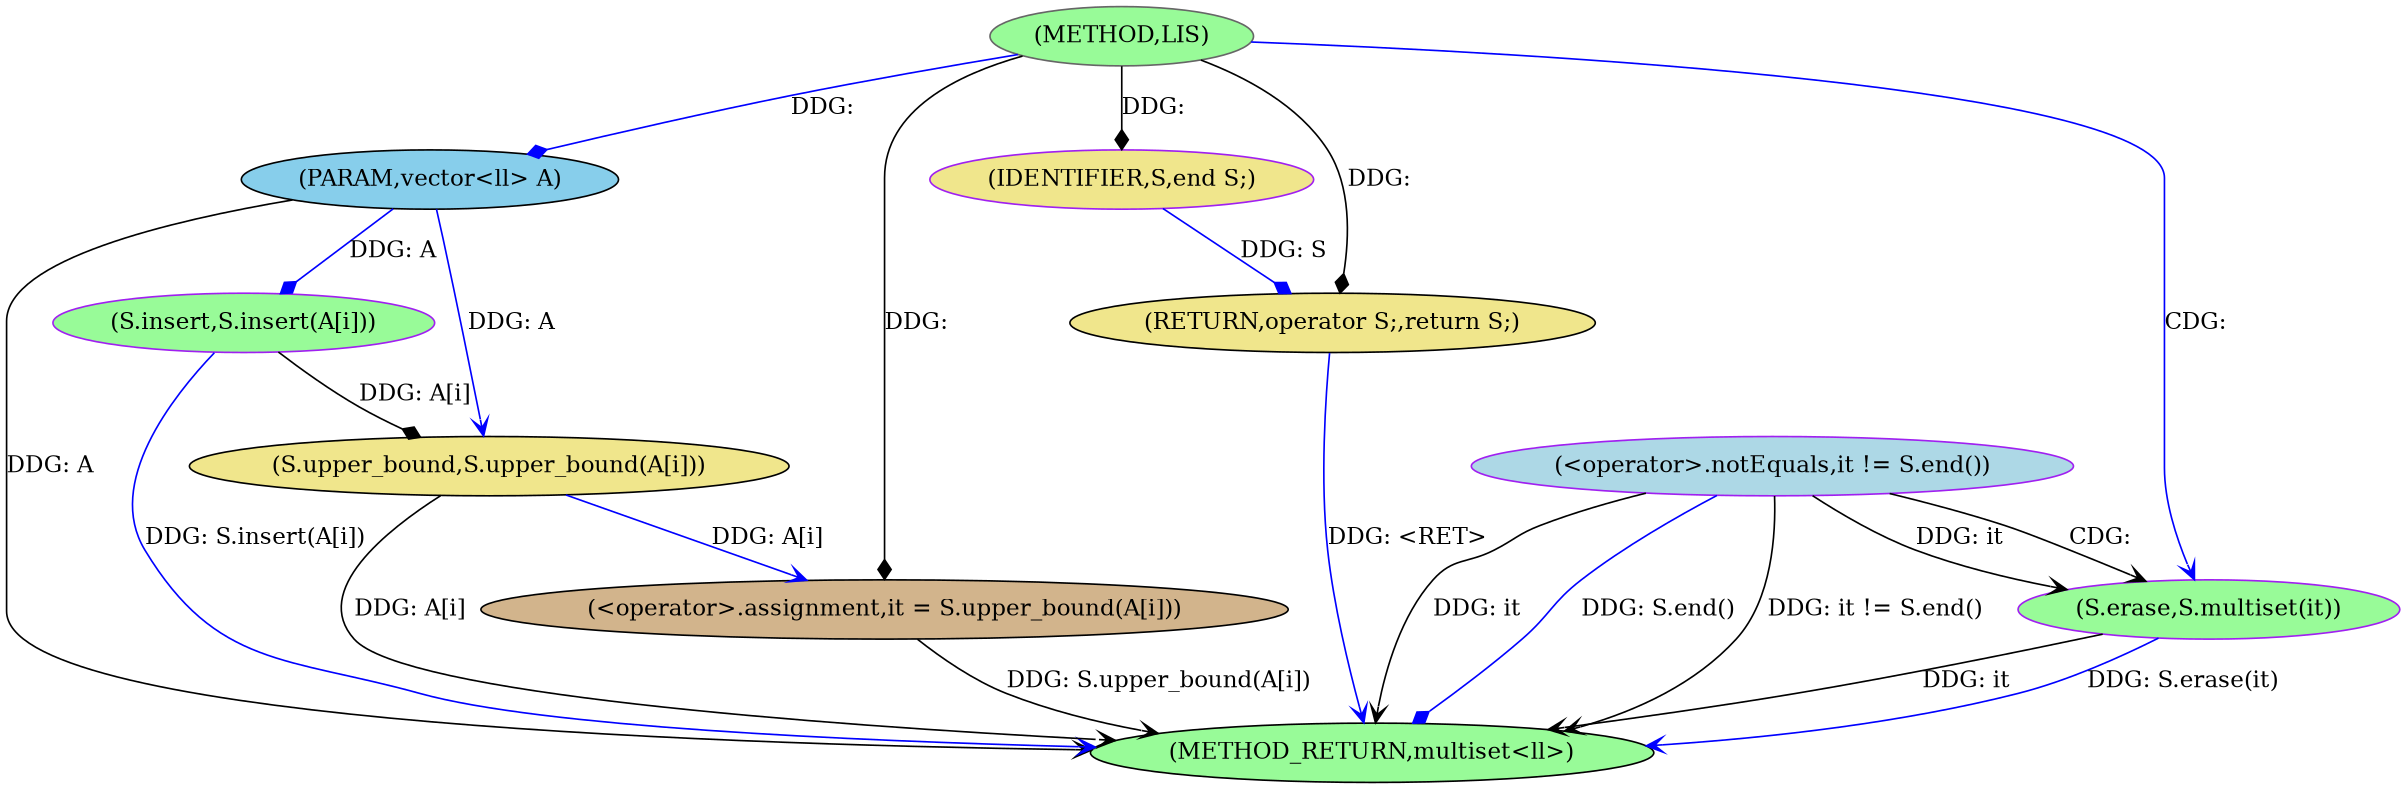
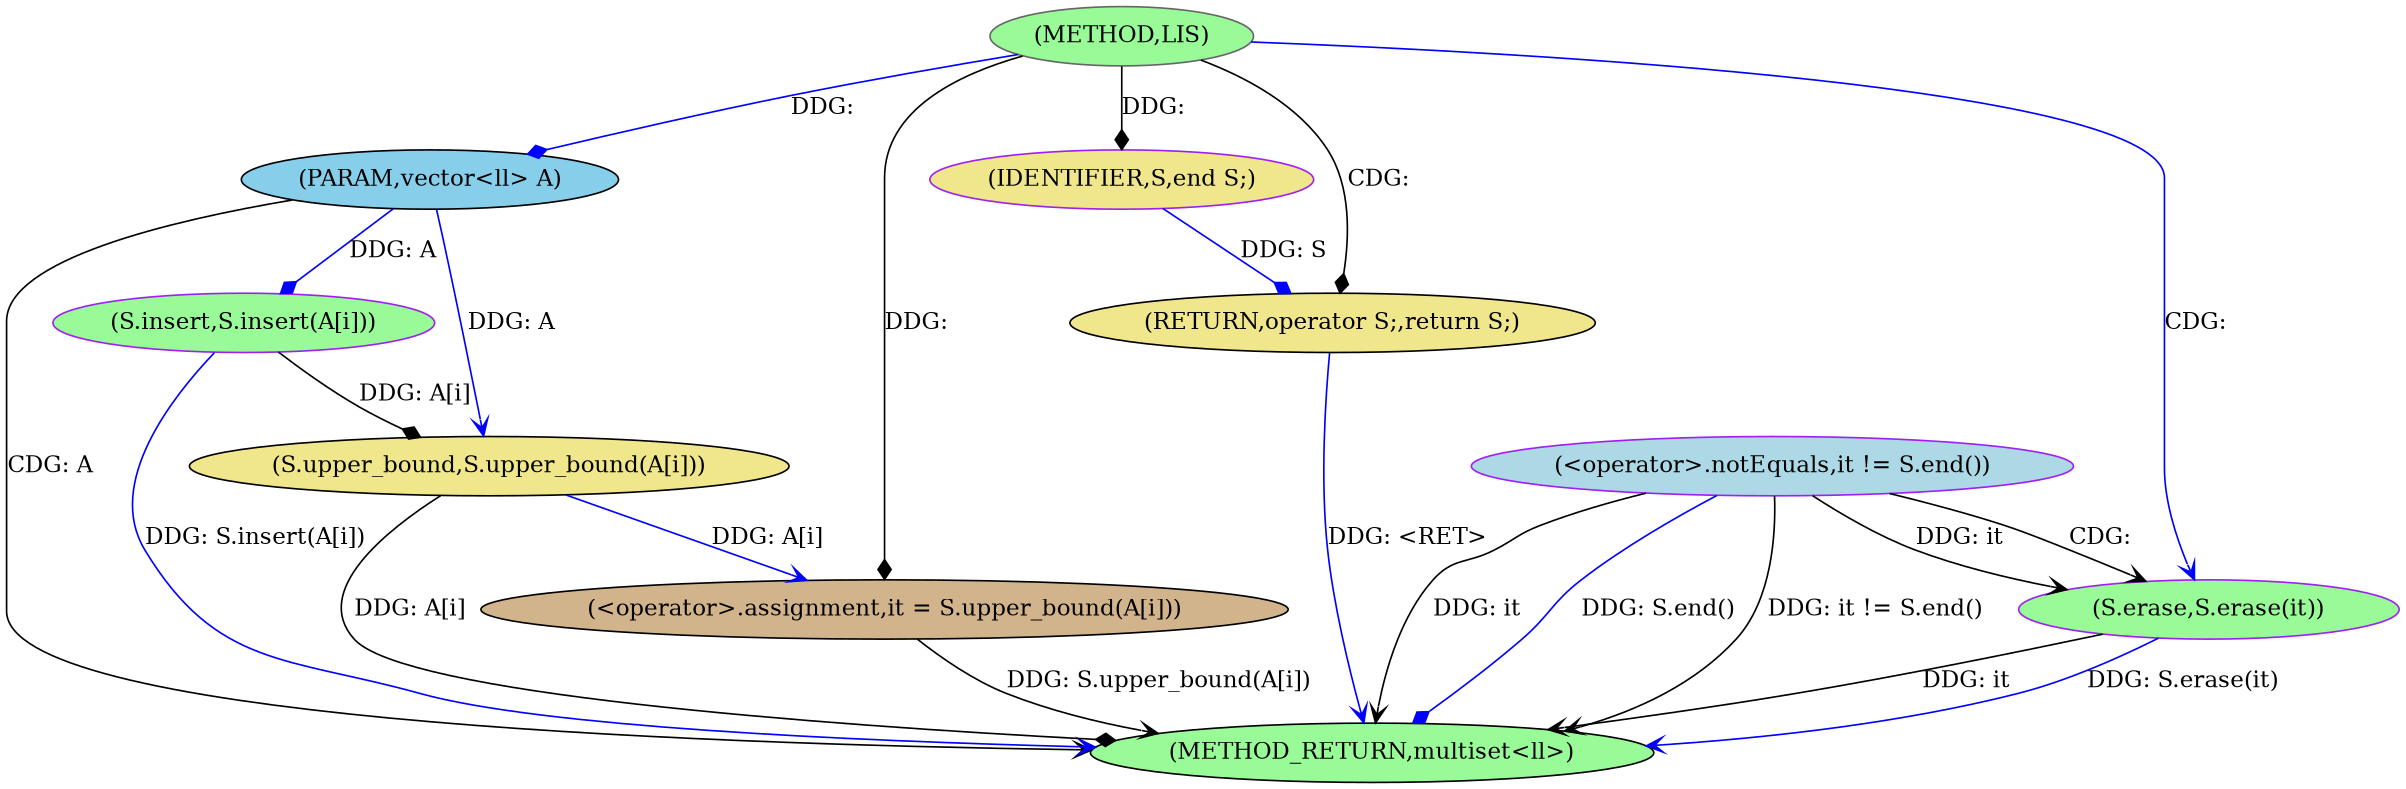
(1383, 180) -> (1383, 180)
(50, 466) -> (50, 466)
(2209, 609) -> (2209, 609)
(626, 703) -> (626, 703)
